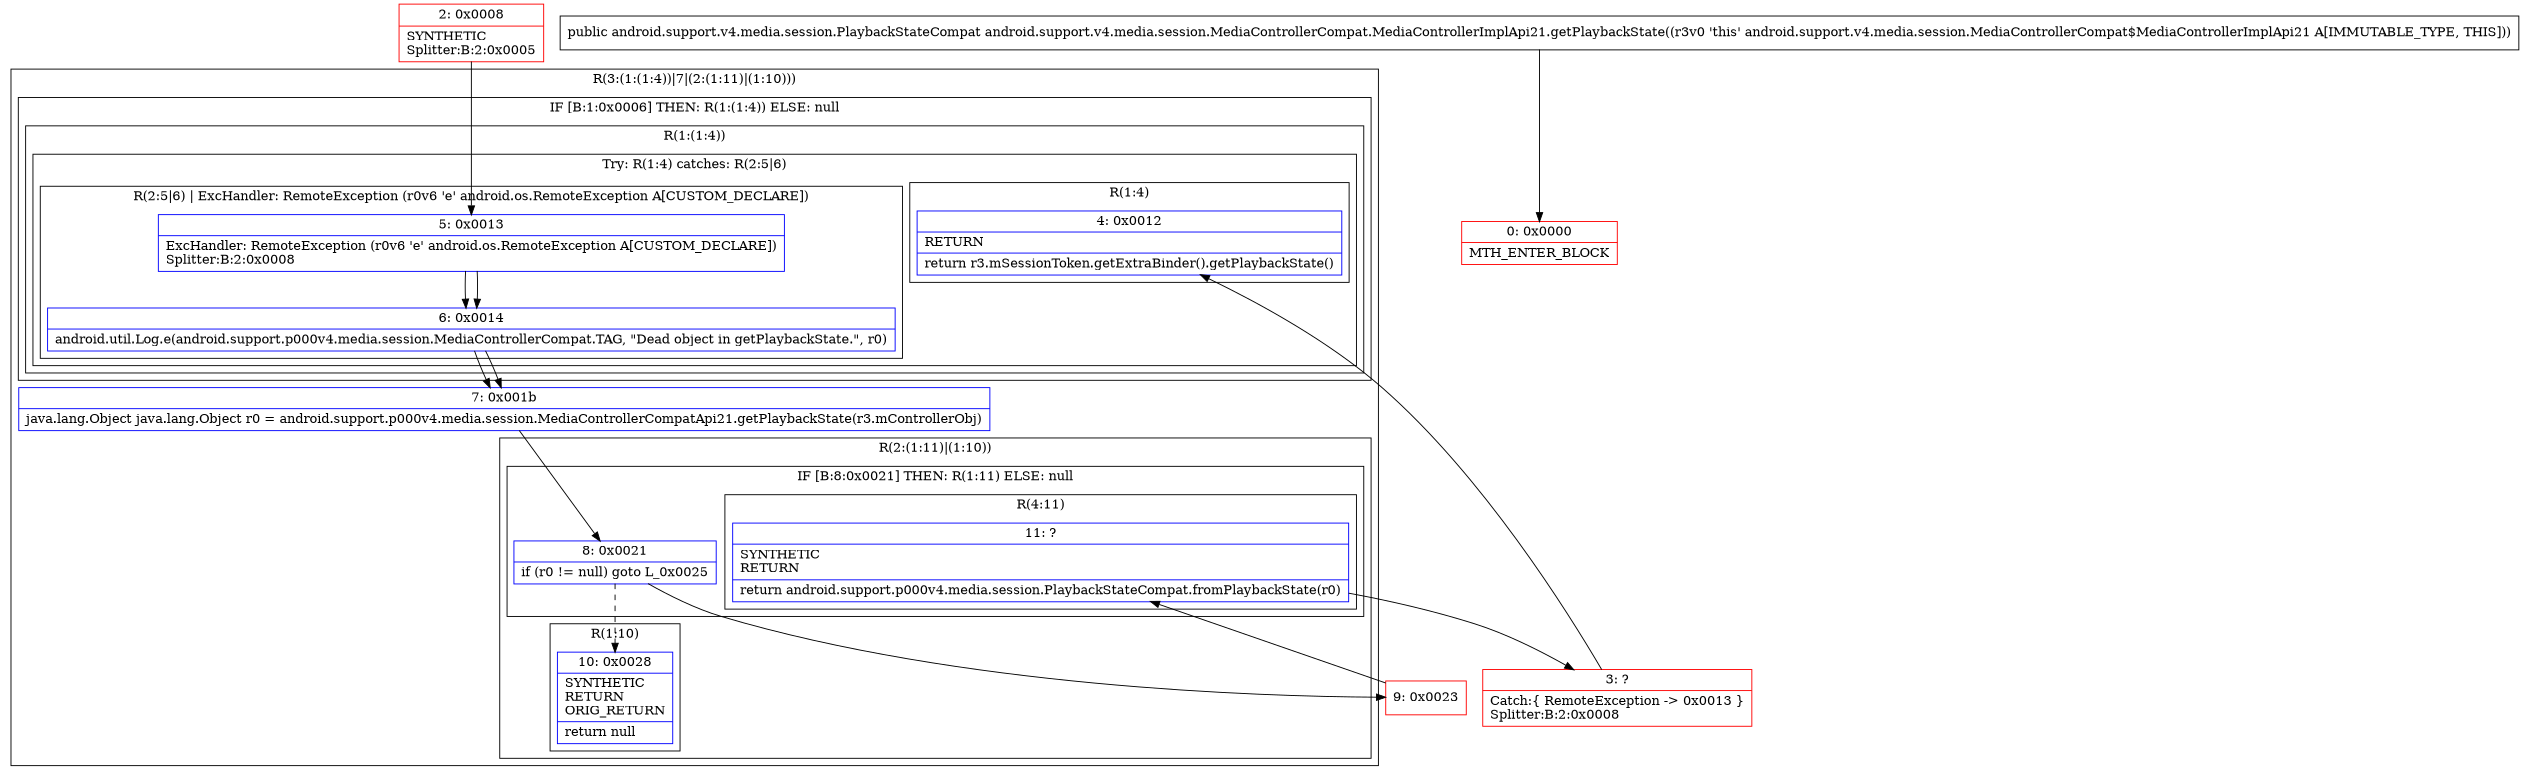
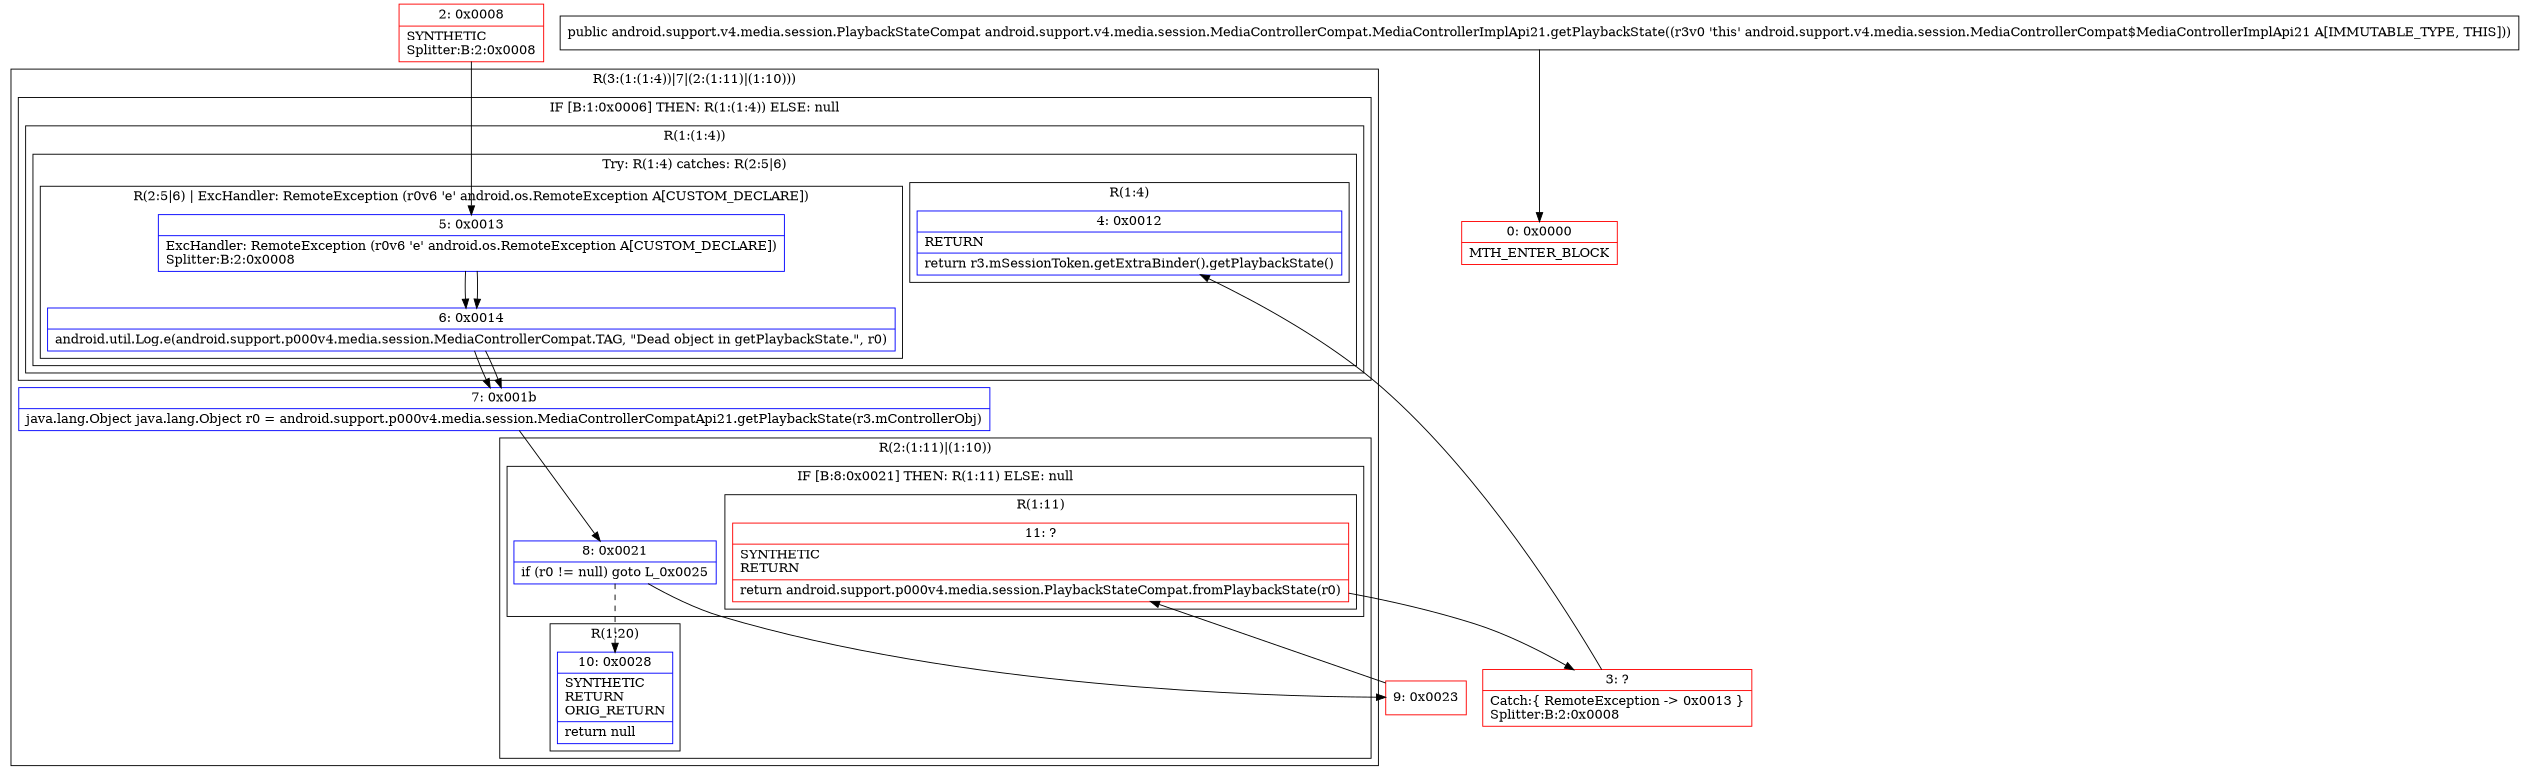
(471, 50) -> (471, 50)
(1041, 505) -> (1041, 505)
(1041, 562) -> (1041, 562)
(615, 634) -> (615, 634)
